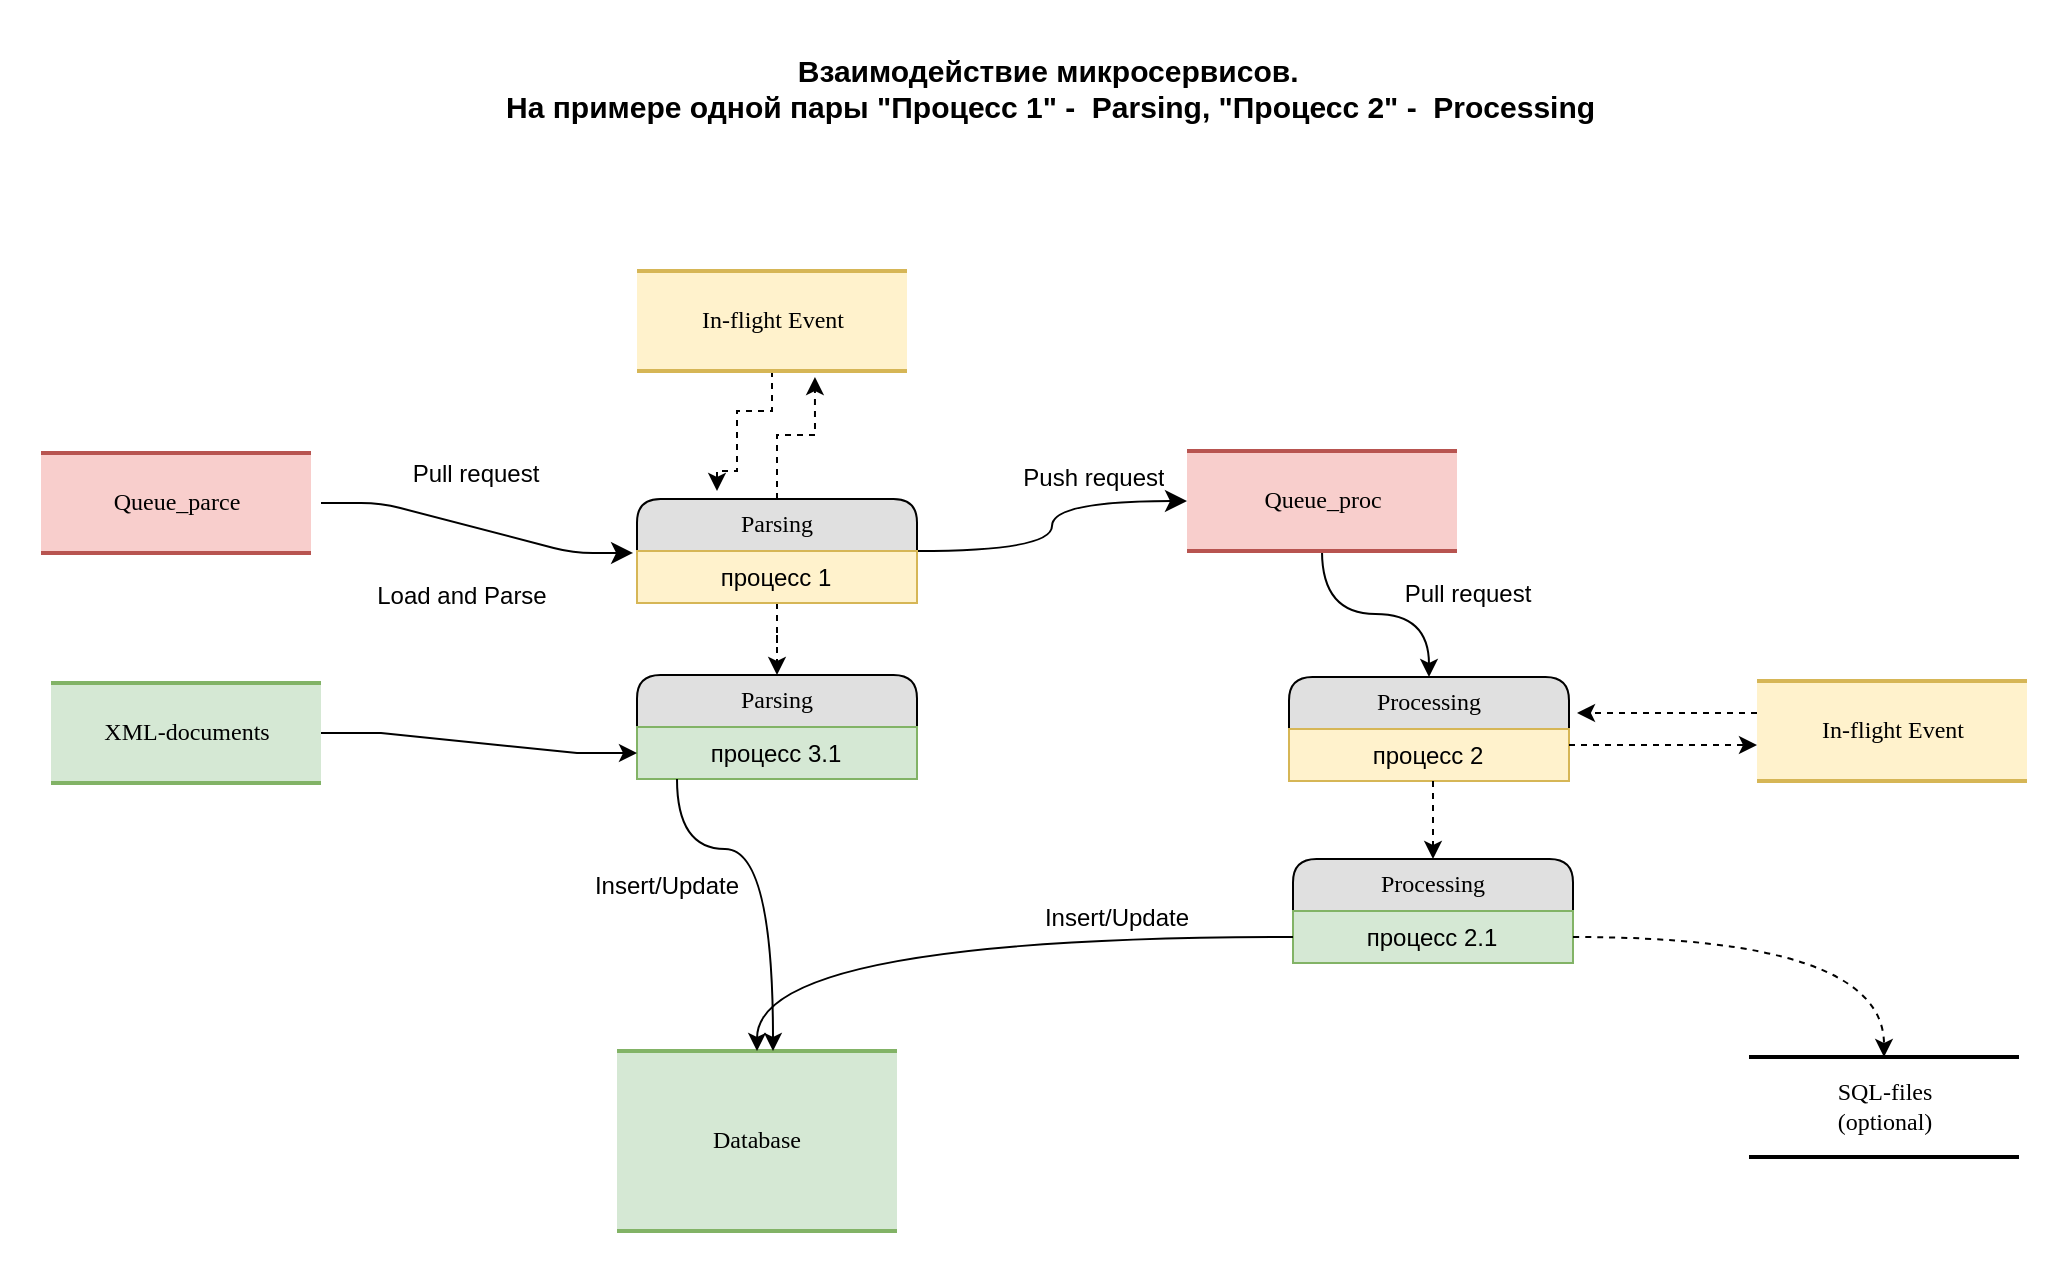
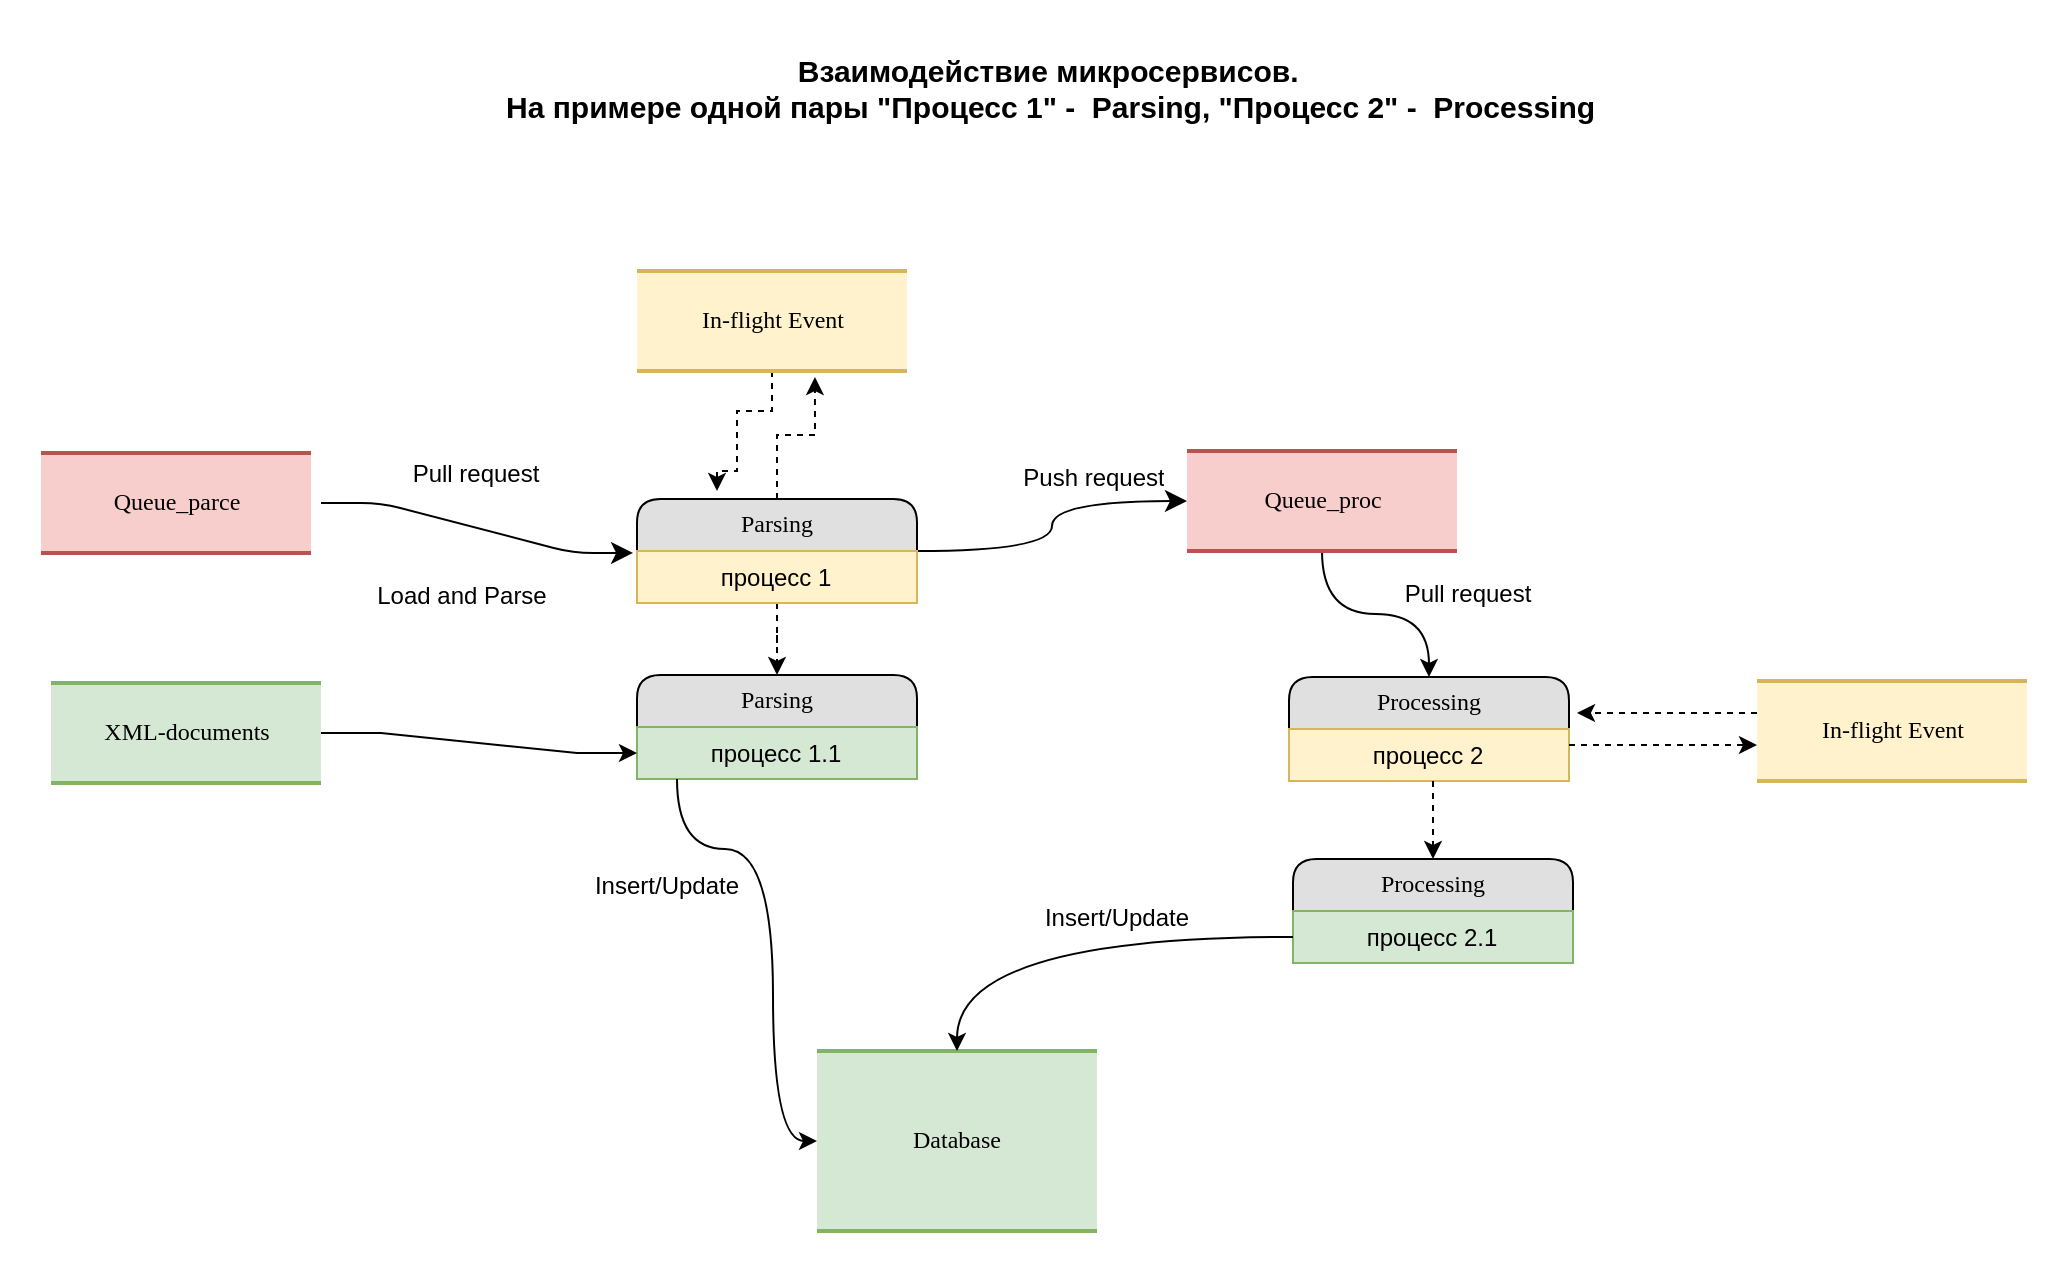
(777, 755) -> (777, 755)
(1748, 950) -> none
(1884, 1107) -> none
(757, 1141) -> (957, 1141)
